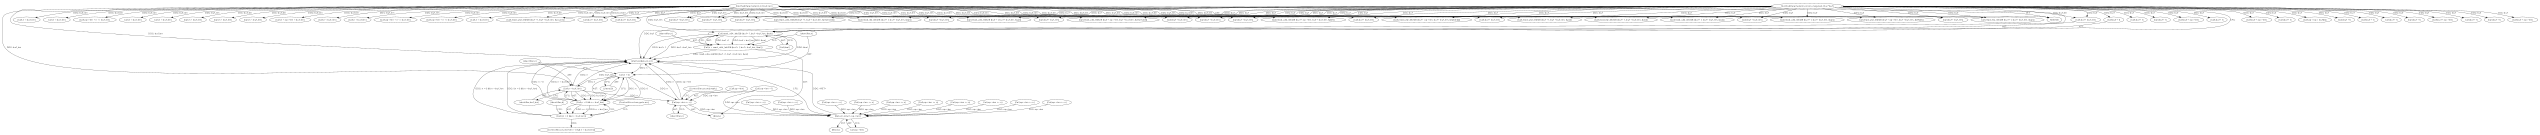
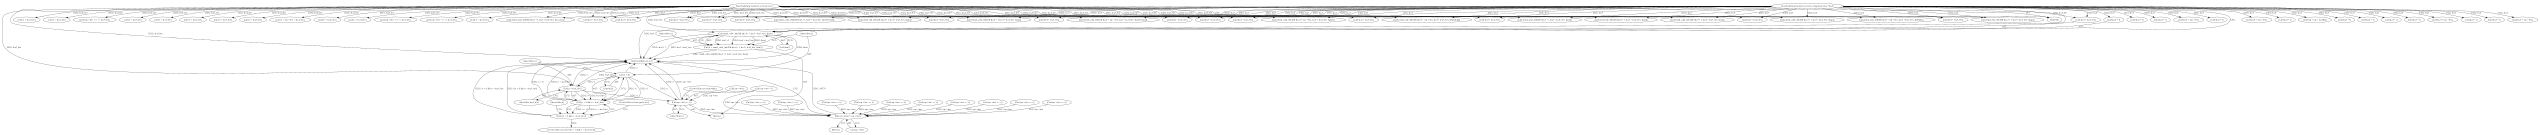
(638, 69) -> (629, 68)
